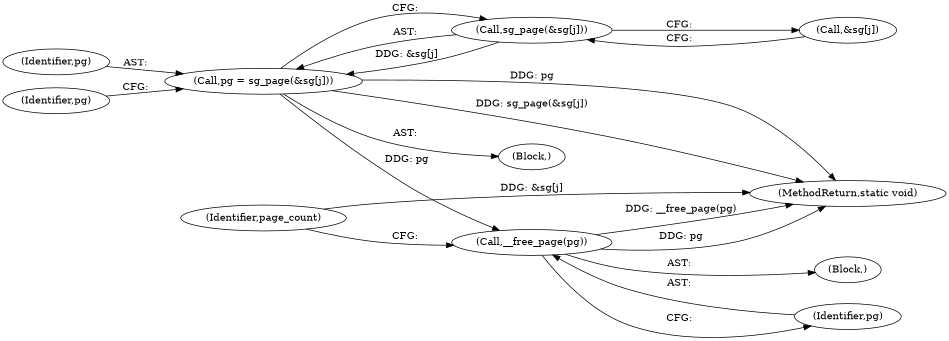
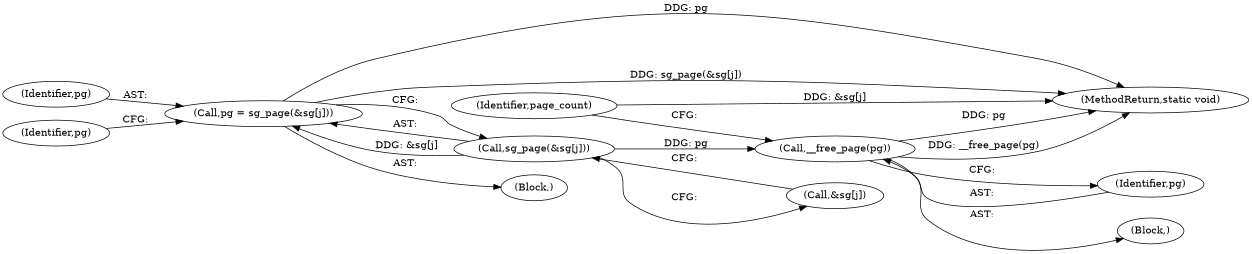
(382, 169) -> (681, 149)
